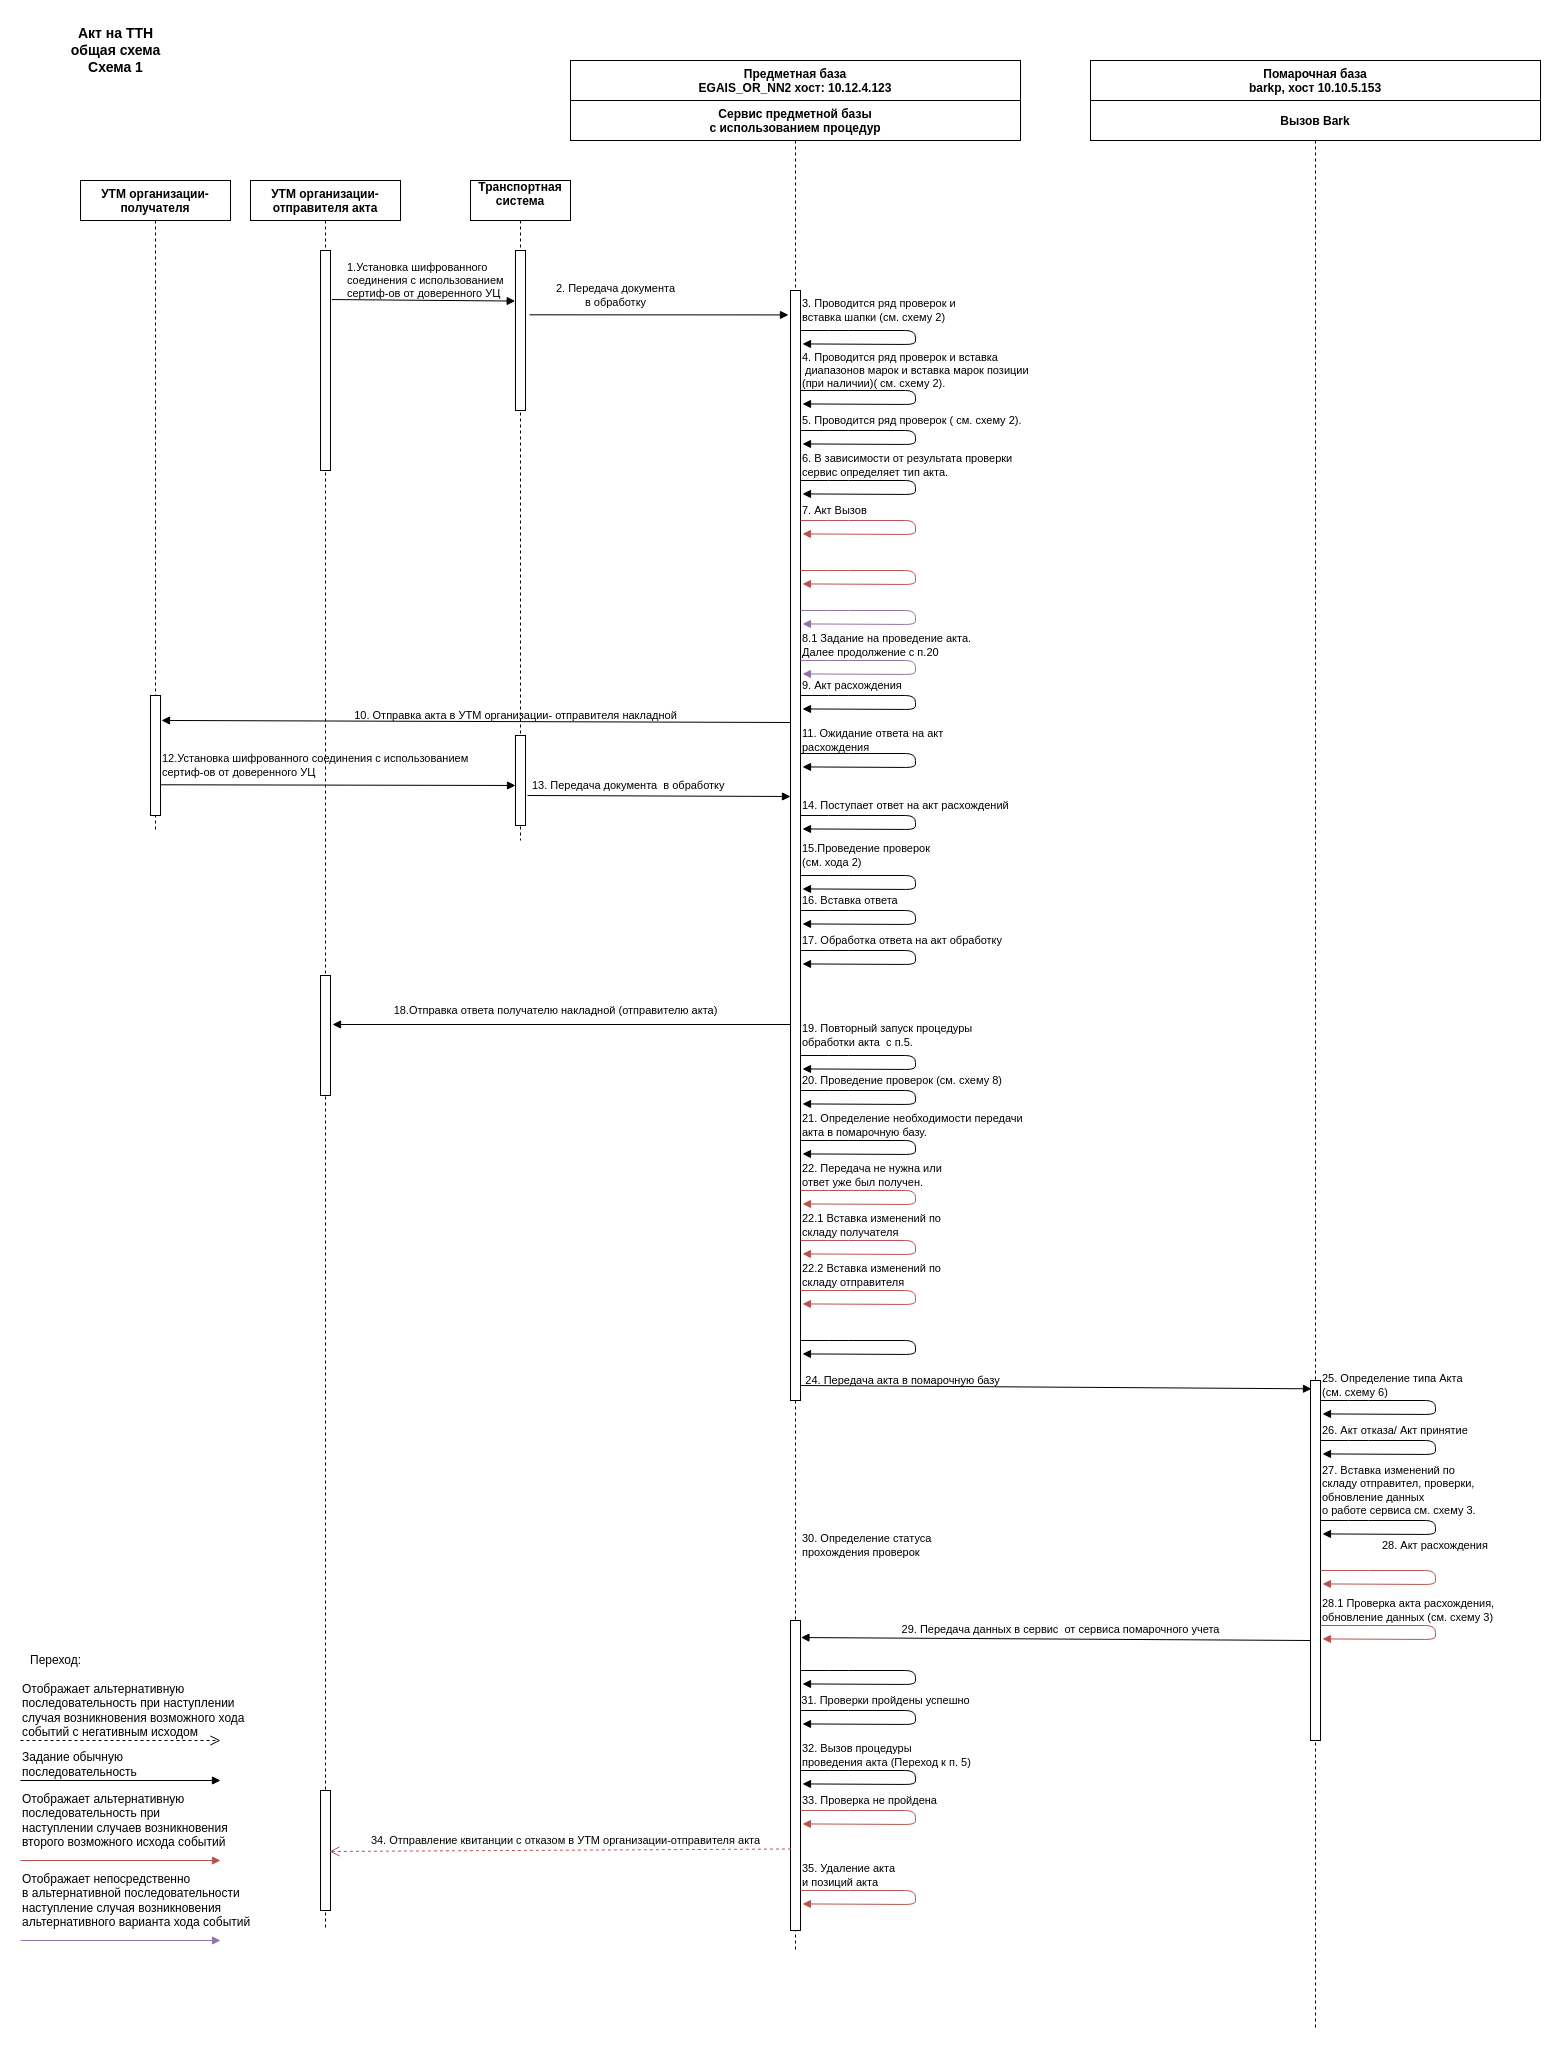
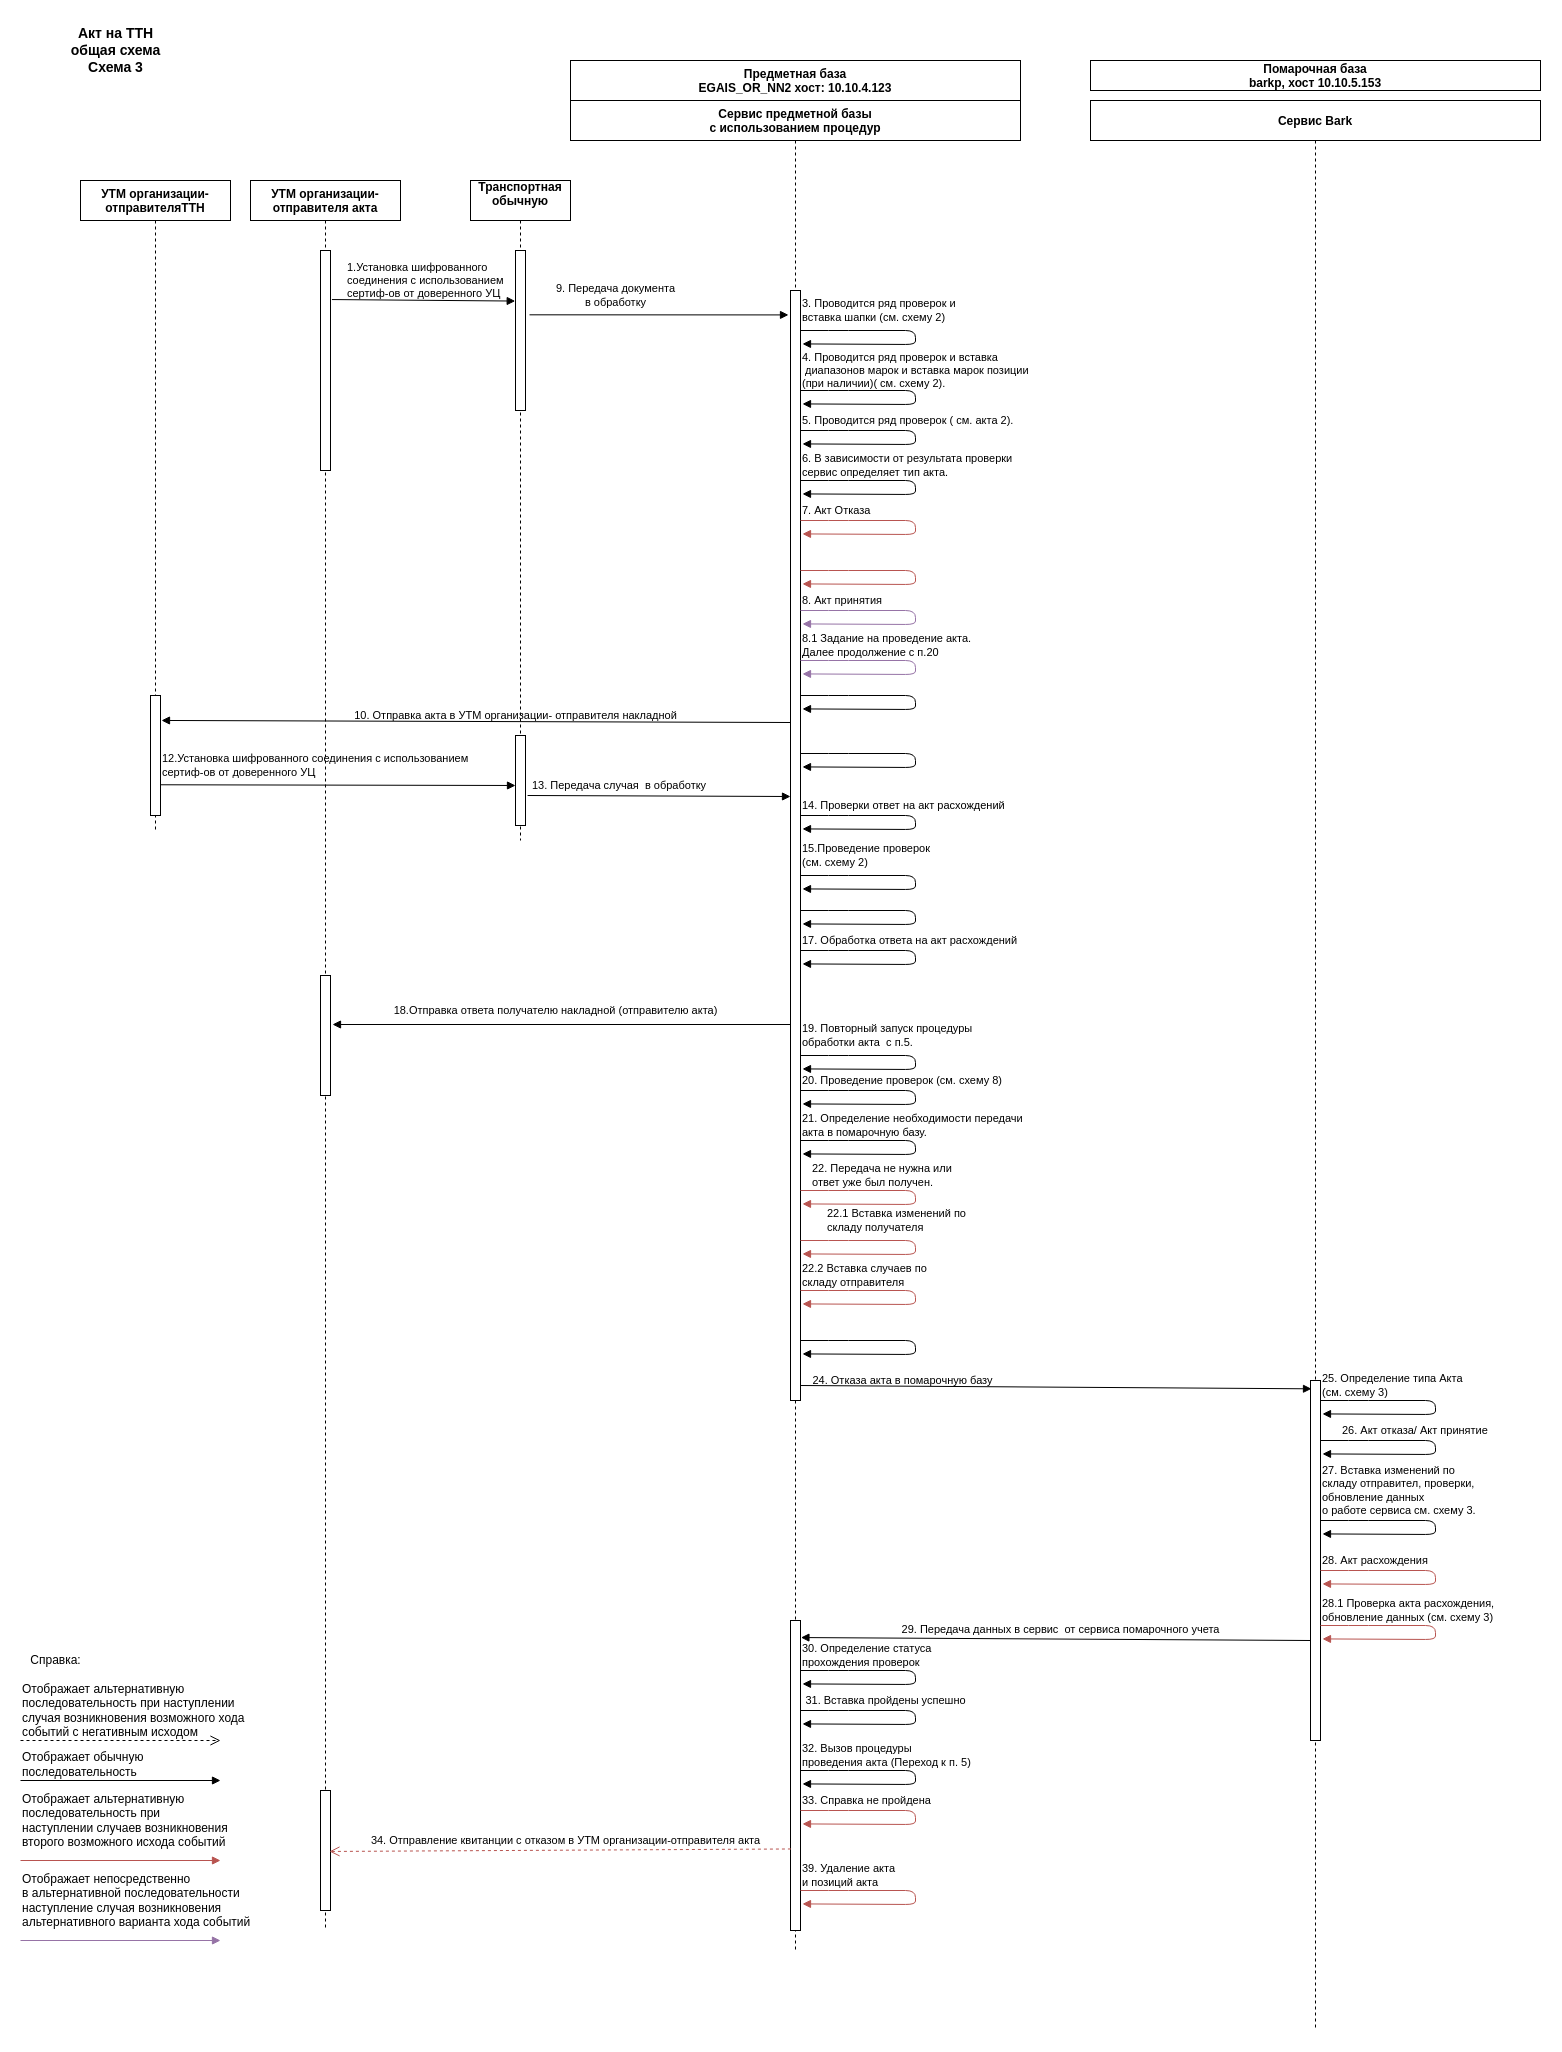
(116, 51) -> (116, 51)
(795, 74) -> (795, 74)
(1316, 81) -> (1316, 76)
(1315, 121) -> (1315, 121)
(520, 187) -> (520, 187)
(155, 194) -> (155, 194)
(616, 296) -> (616, 296)
(918, 421) -> (914, 421)
(835, 511) -> (838, 511)
none -> (851, 601)
(856, 686) -> none
(881, 741) -> none
(633, 786) -> (624, 786)
(911, 806) -> (908, 806)
(867, 856) -> (867, 856)
(856, 901) -> none
(908, 941) -> (914, 941)
(881, 1176) -> (891, 1176)
(876, 1226) -> (901, 1221)
(874, 1276) -> (868, 1276)
(903, 1381) -> (903, 1381)
(1394, 1386) -> (1394, 1386)
(1401, 1431) -> (1421, 1431)
(876, 1546) -> (876, 1656)
(1441, 1546) -> (1381, 1561)
(56, 1661) -> (56, 1661)
(886, 1701) -> (886, 1701)
(83, 1765) -> (83, 1765)
(871, 1801) -> (868, 1801)
(851, 1876) -> (851, 1876)
